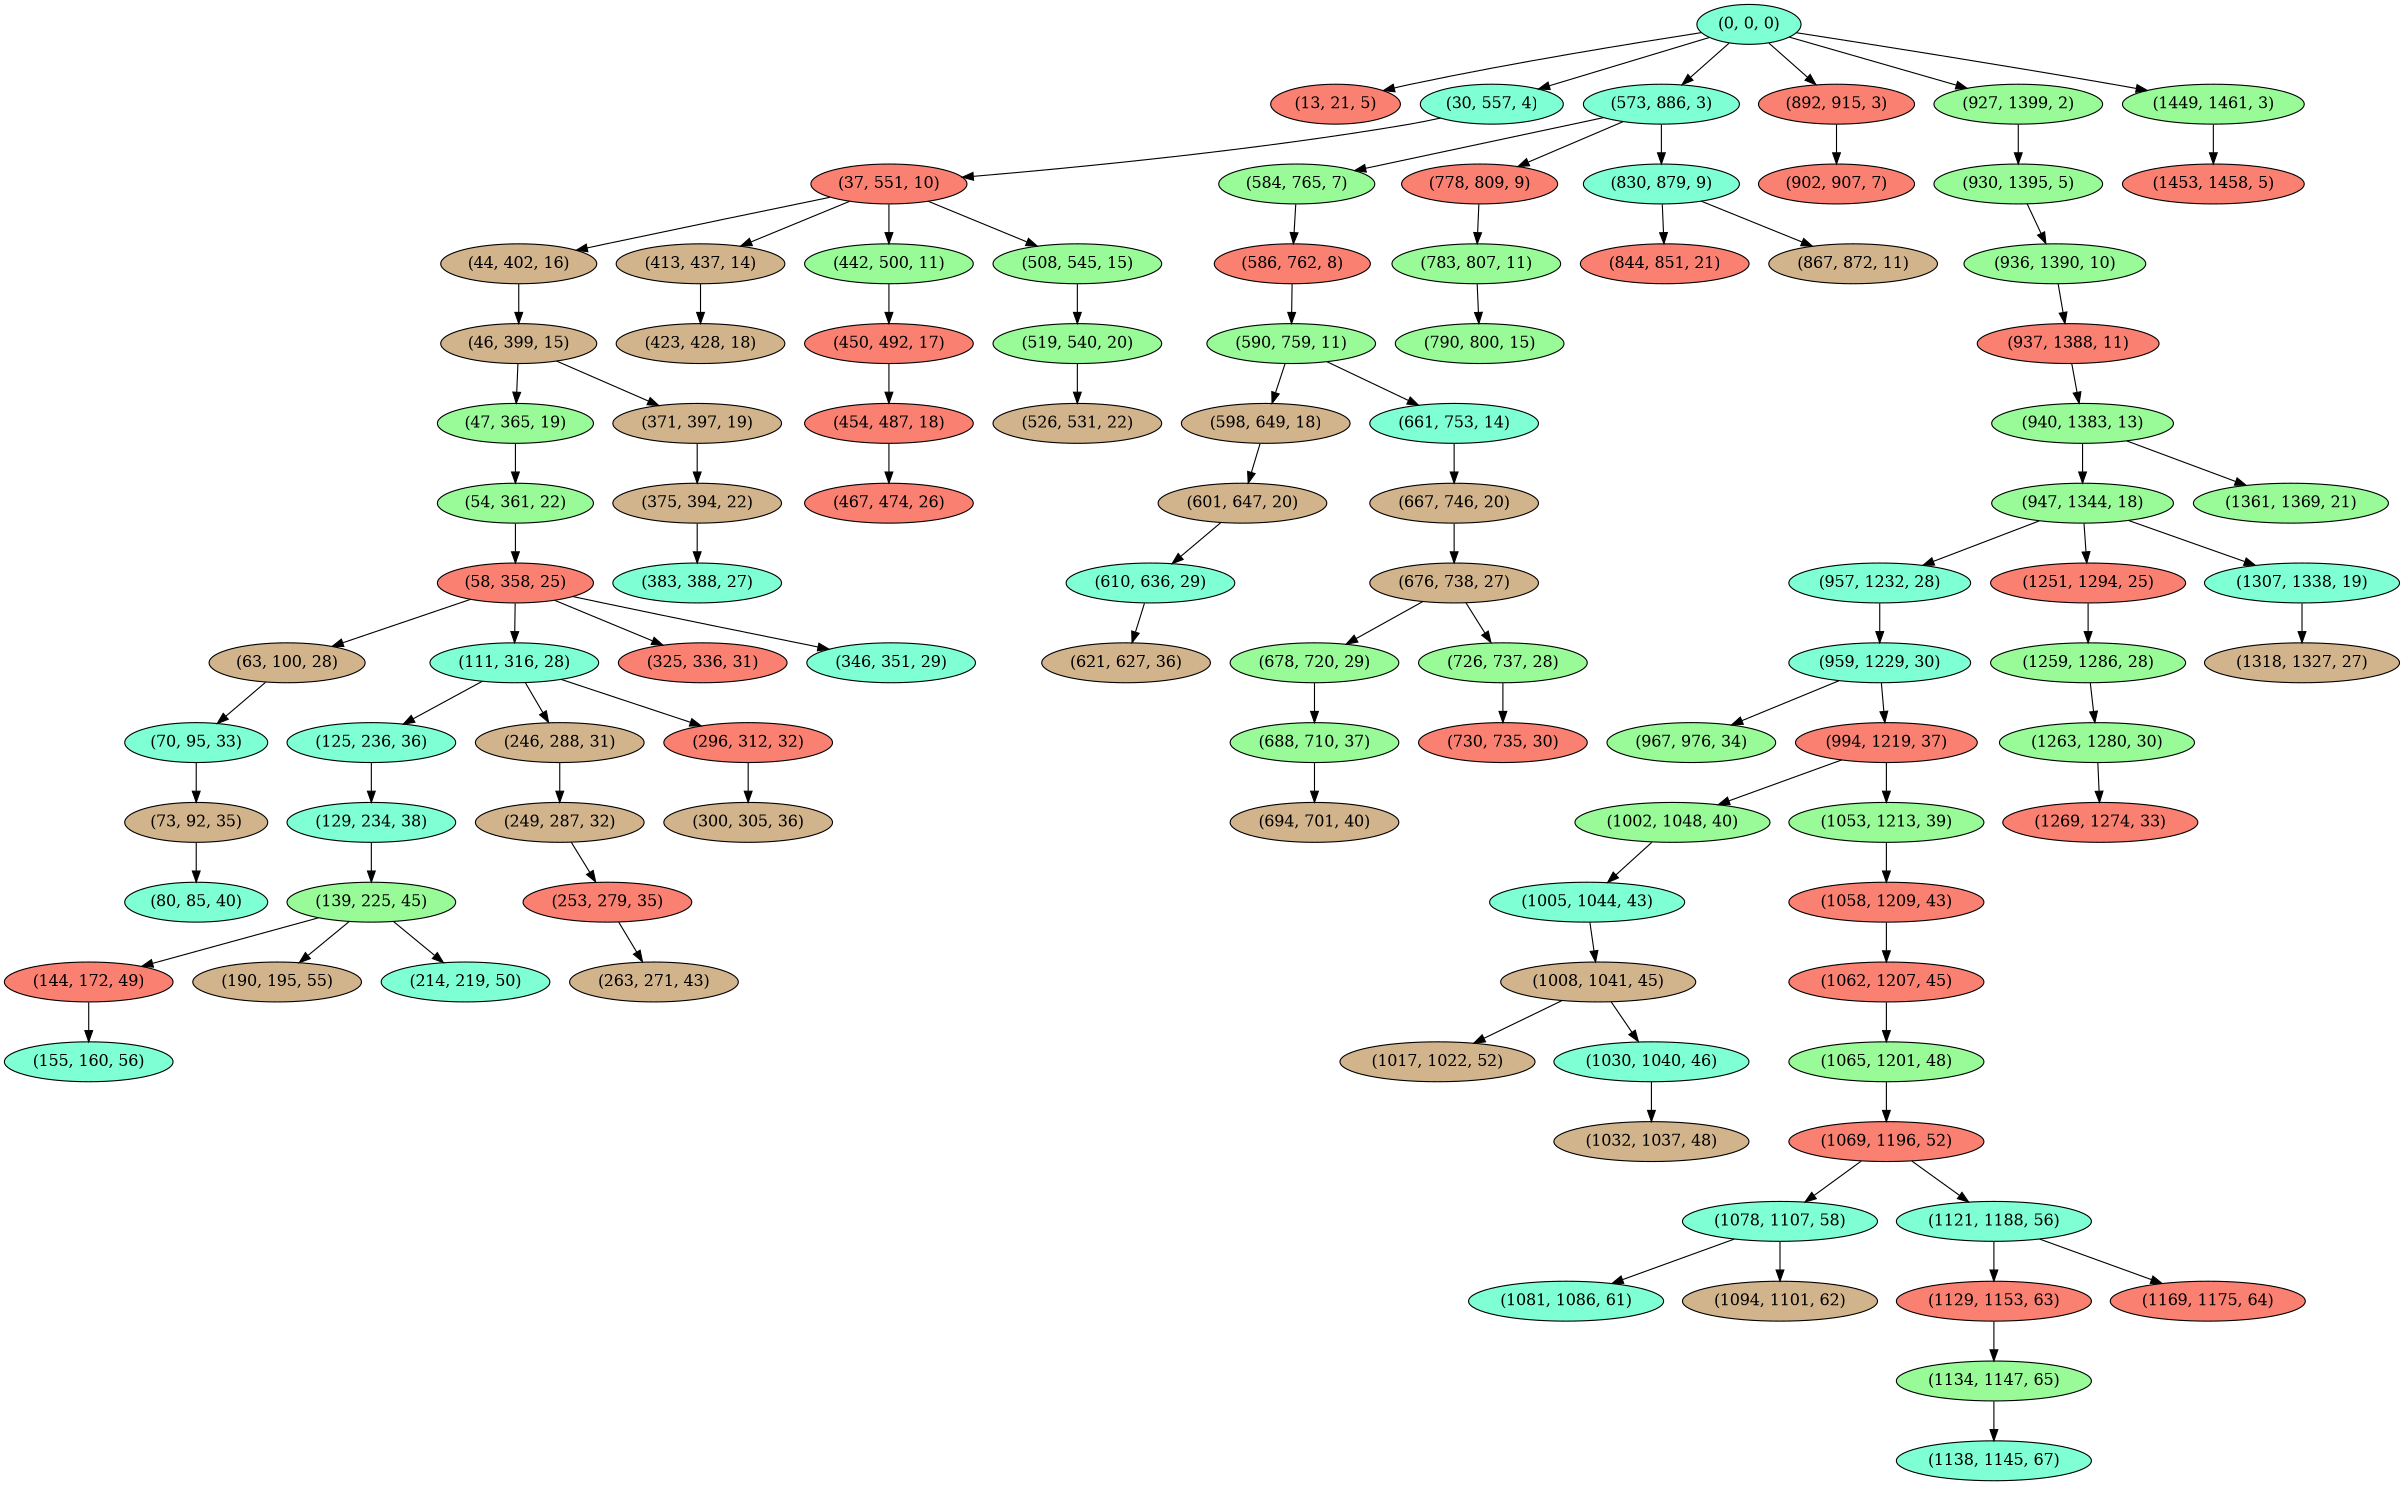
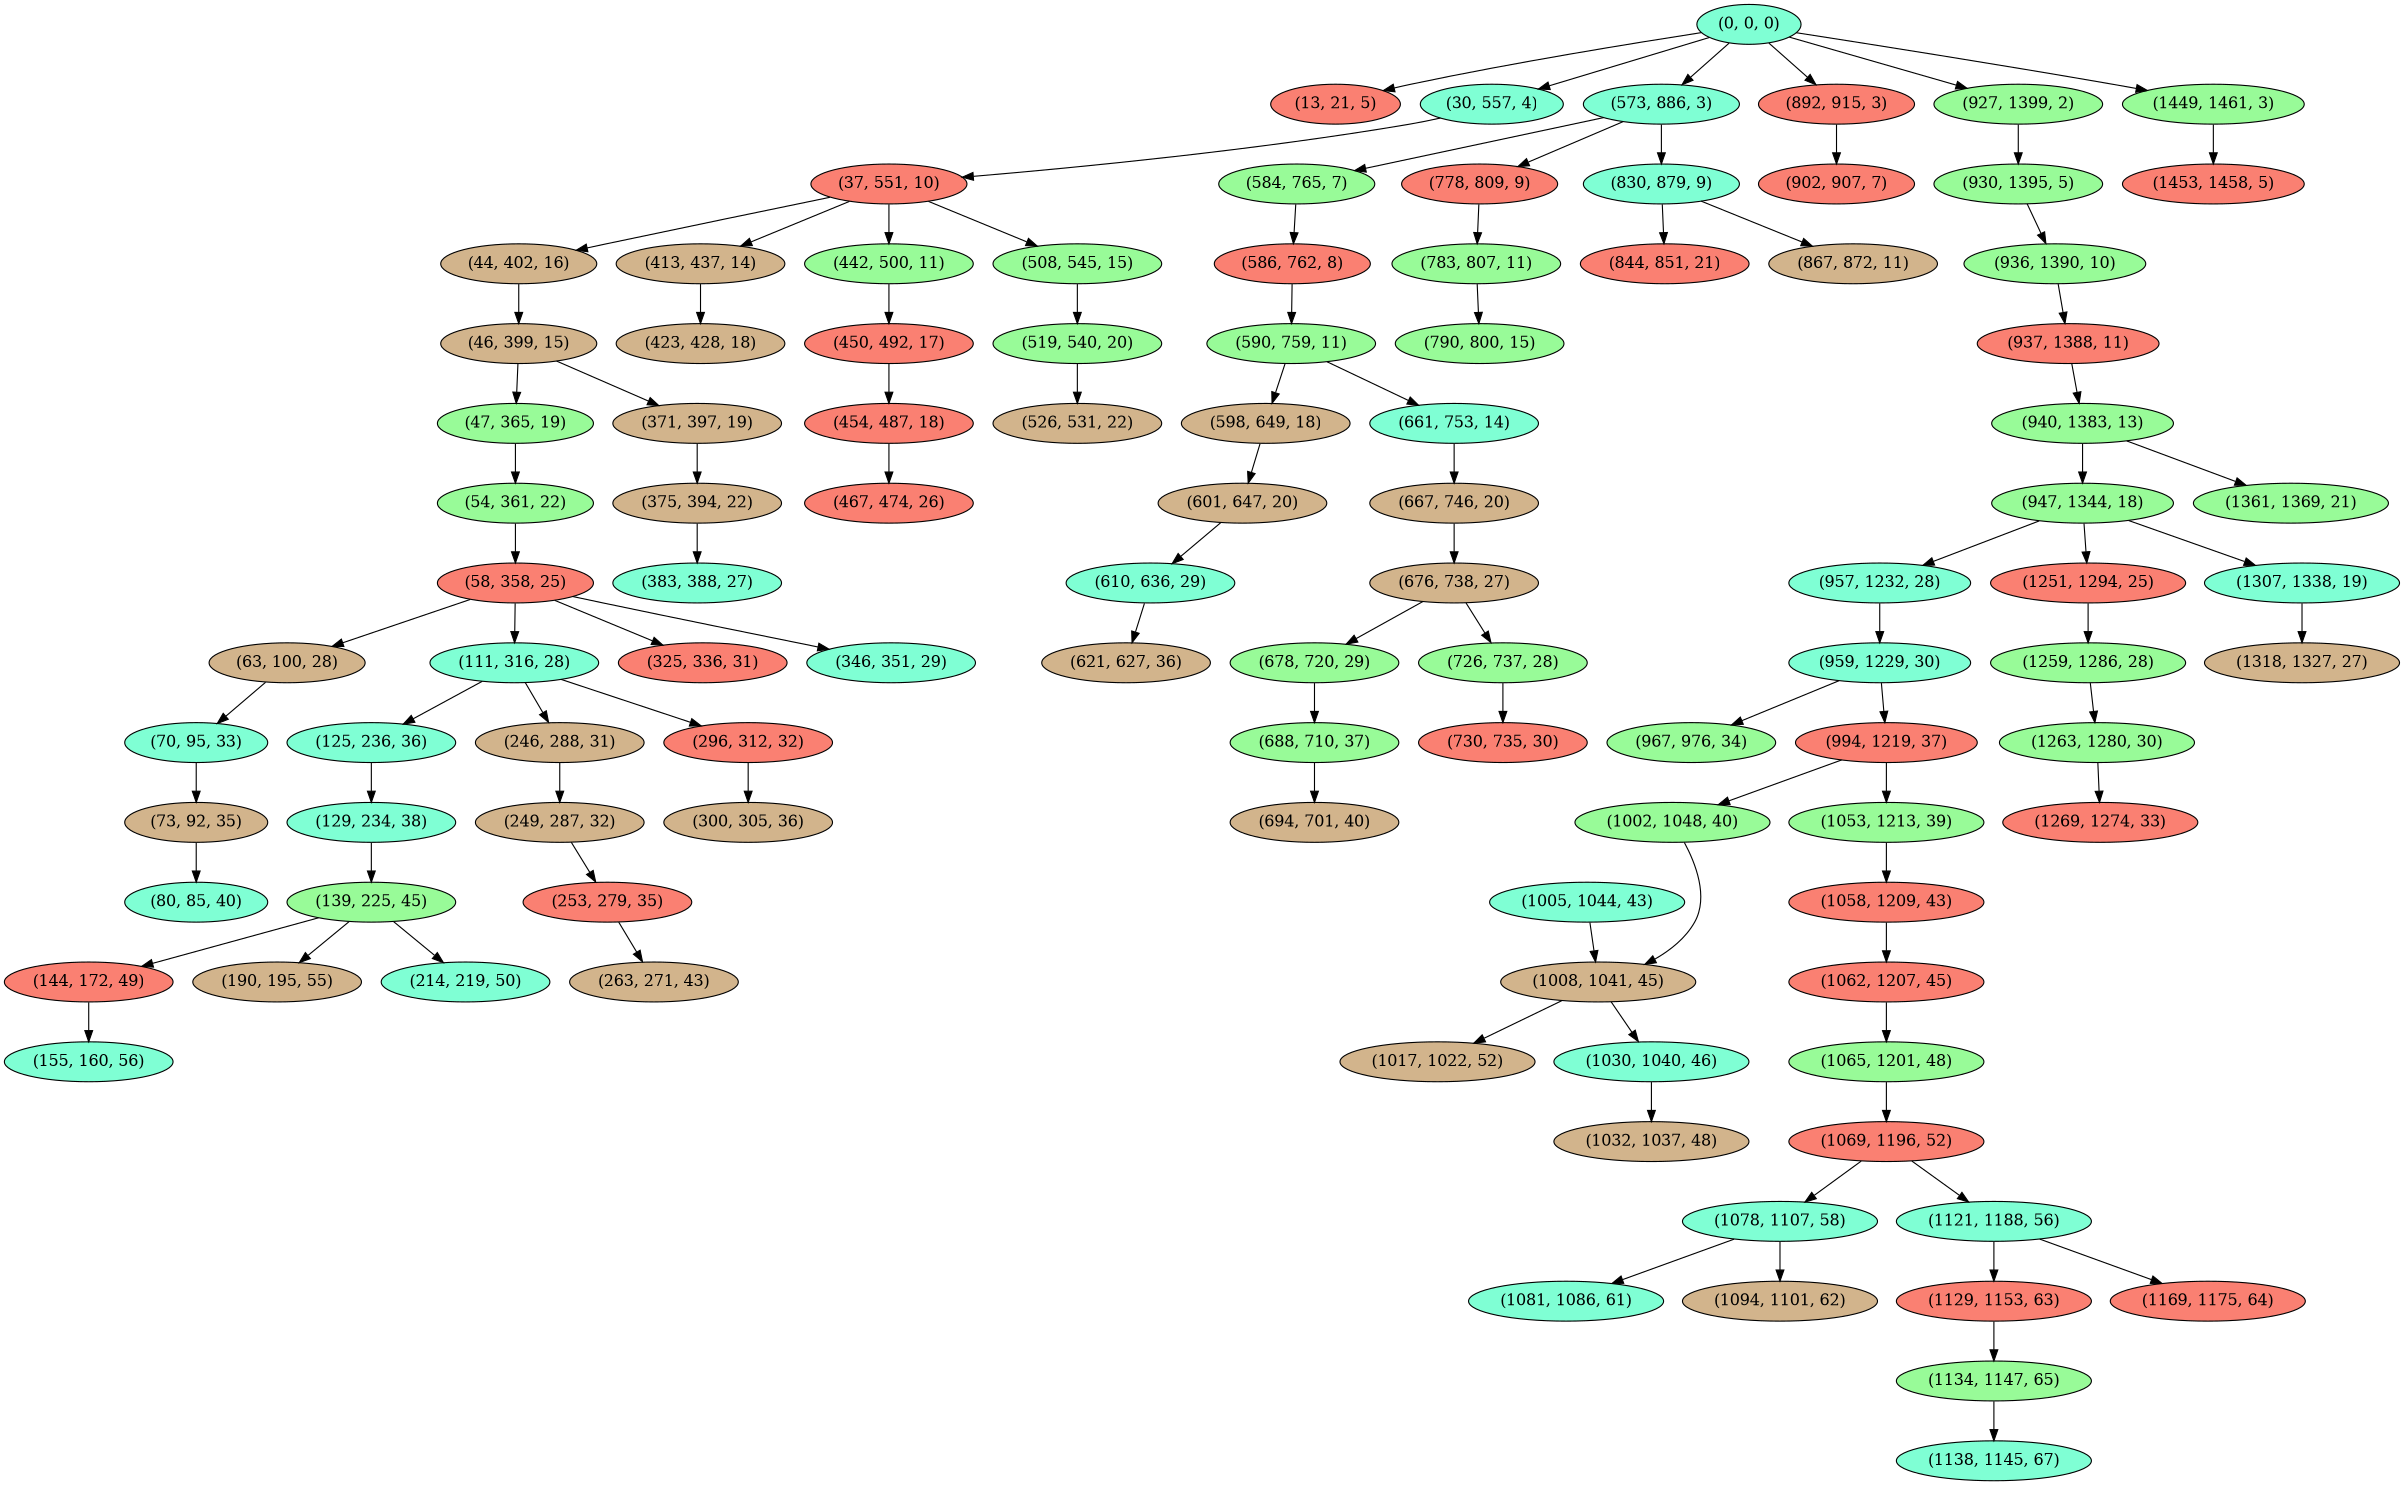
(1634, 859) -> (1699, 909)
